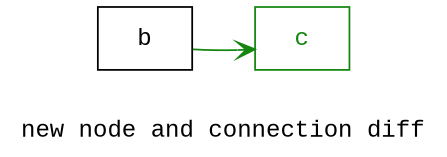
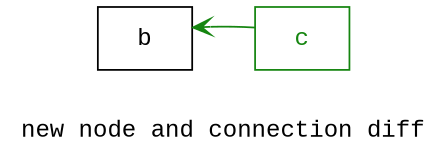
(215, 50) -> (233, 27)
